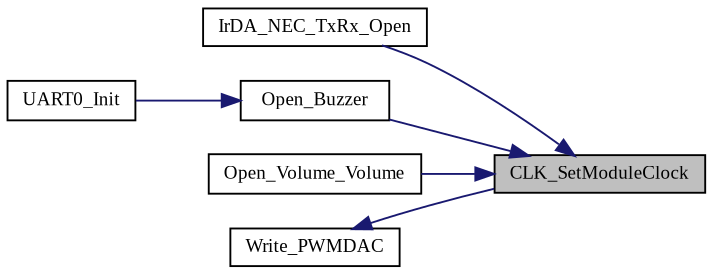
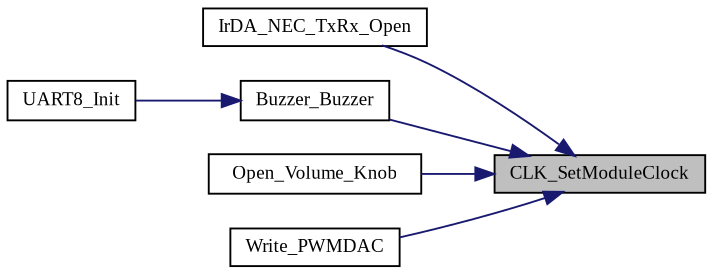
(71, 101) -> (71, 101)
(315, 101) -> (315, 101)
(315, 174) -> (315, 174)
(432, 205) -> (473, 219)
